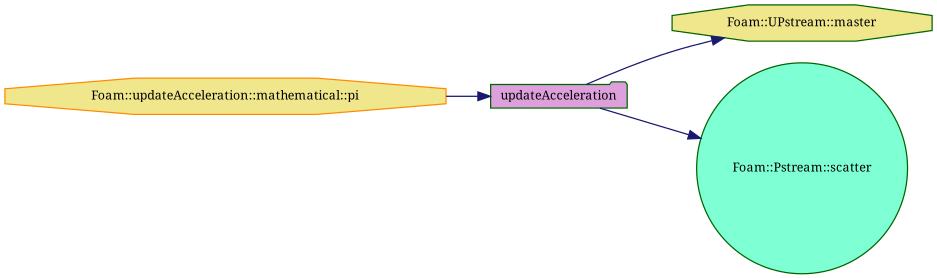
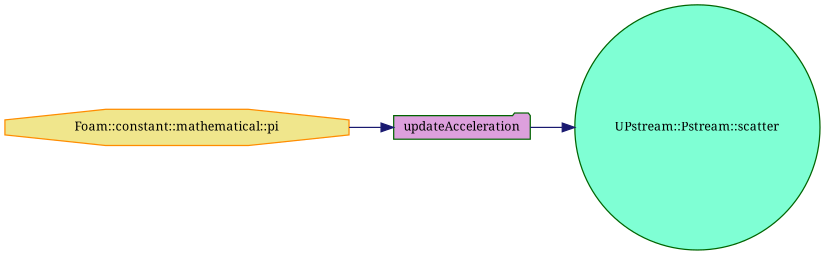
(802, 23) -> none
(225, 96) -> (177, 127)
(802, 168) -> (697, 127)
